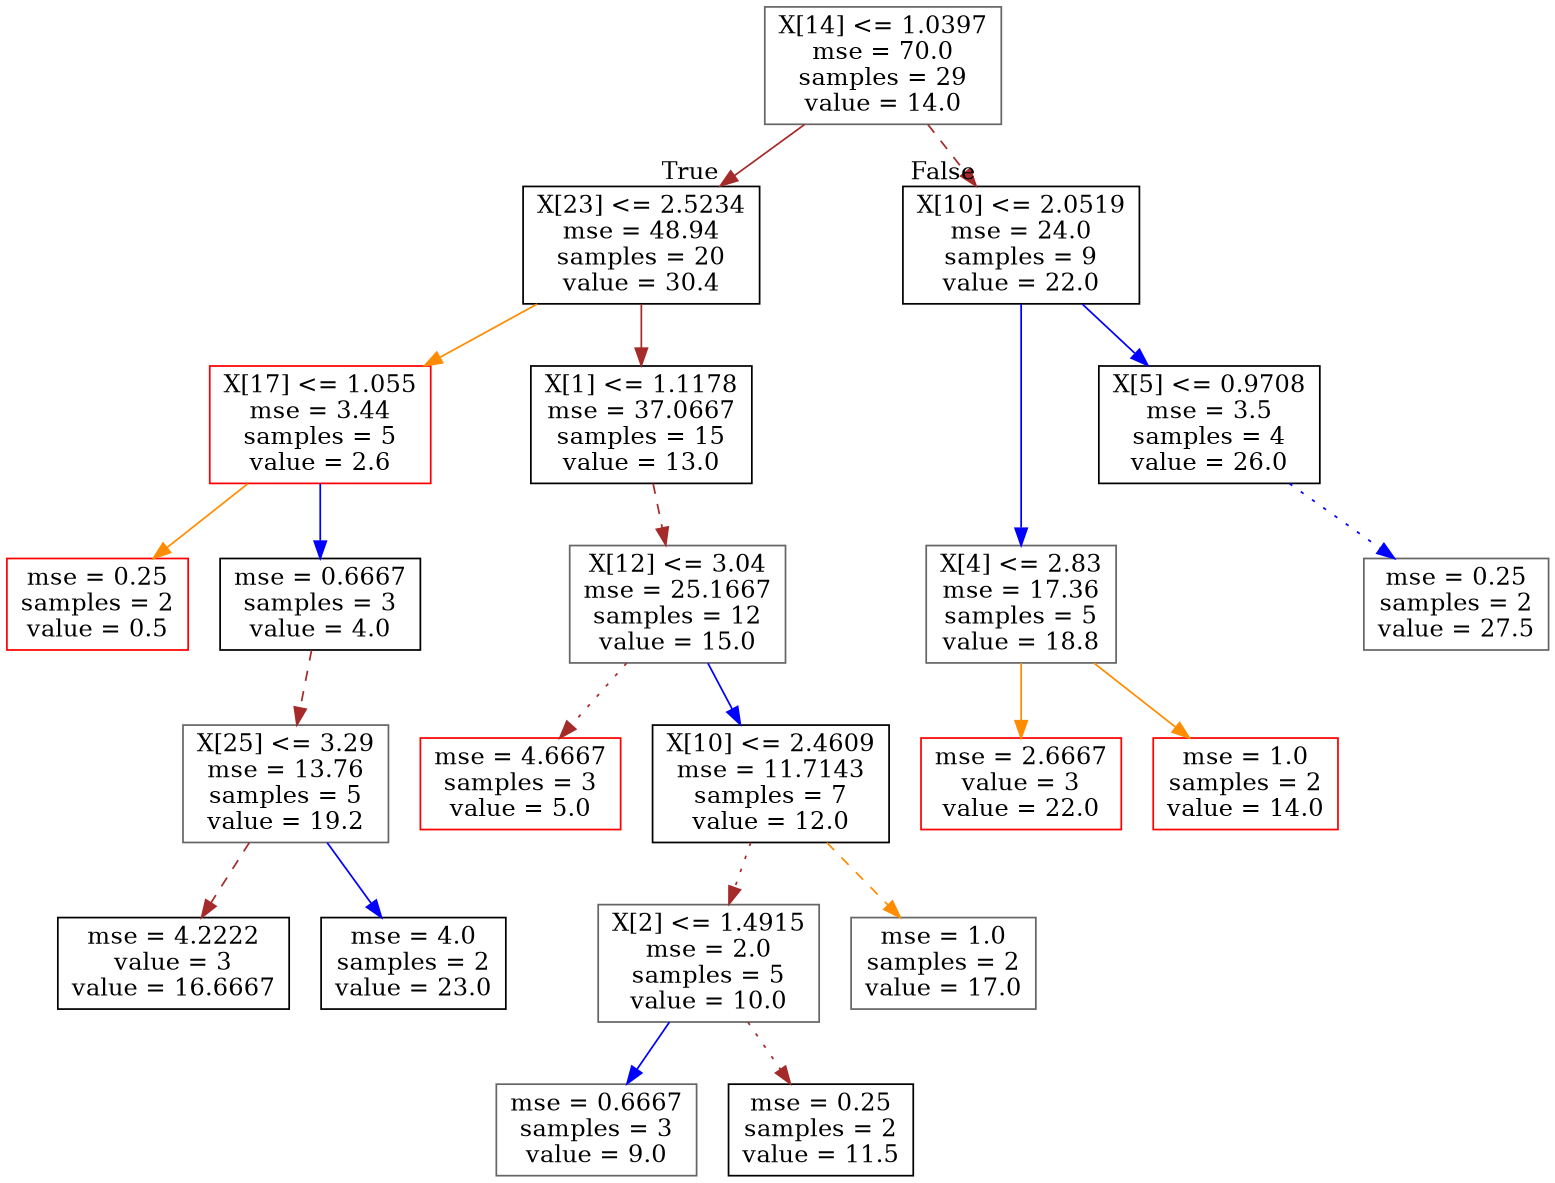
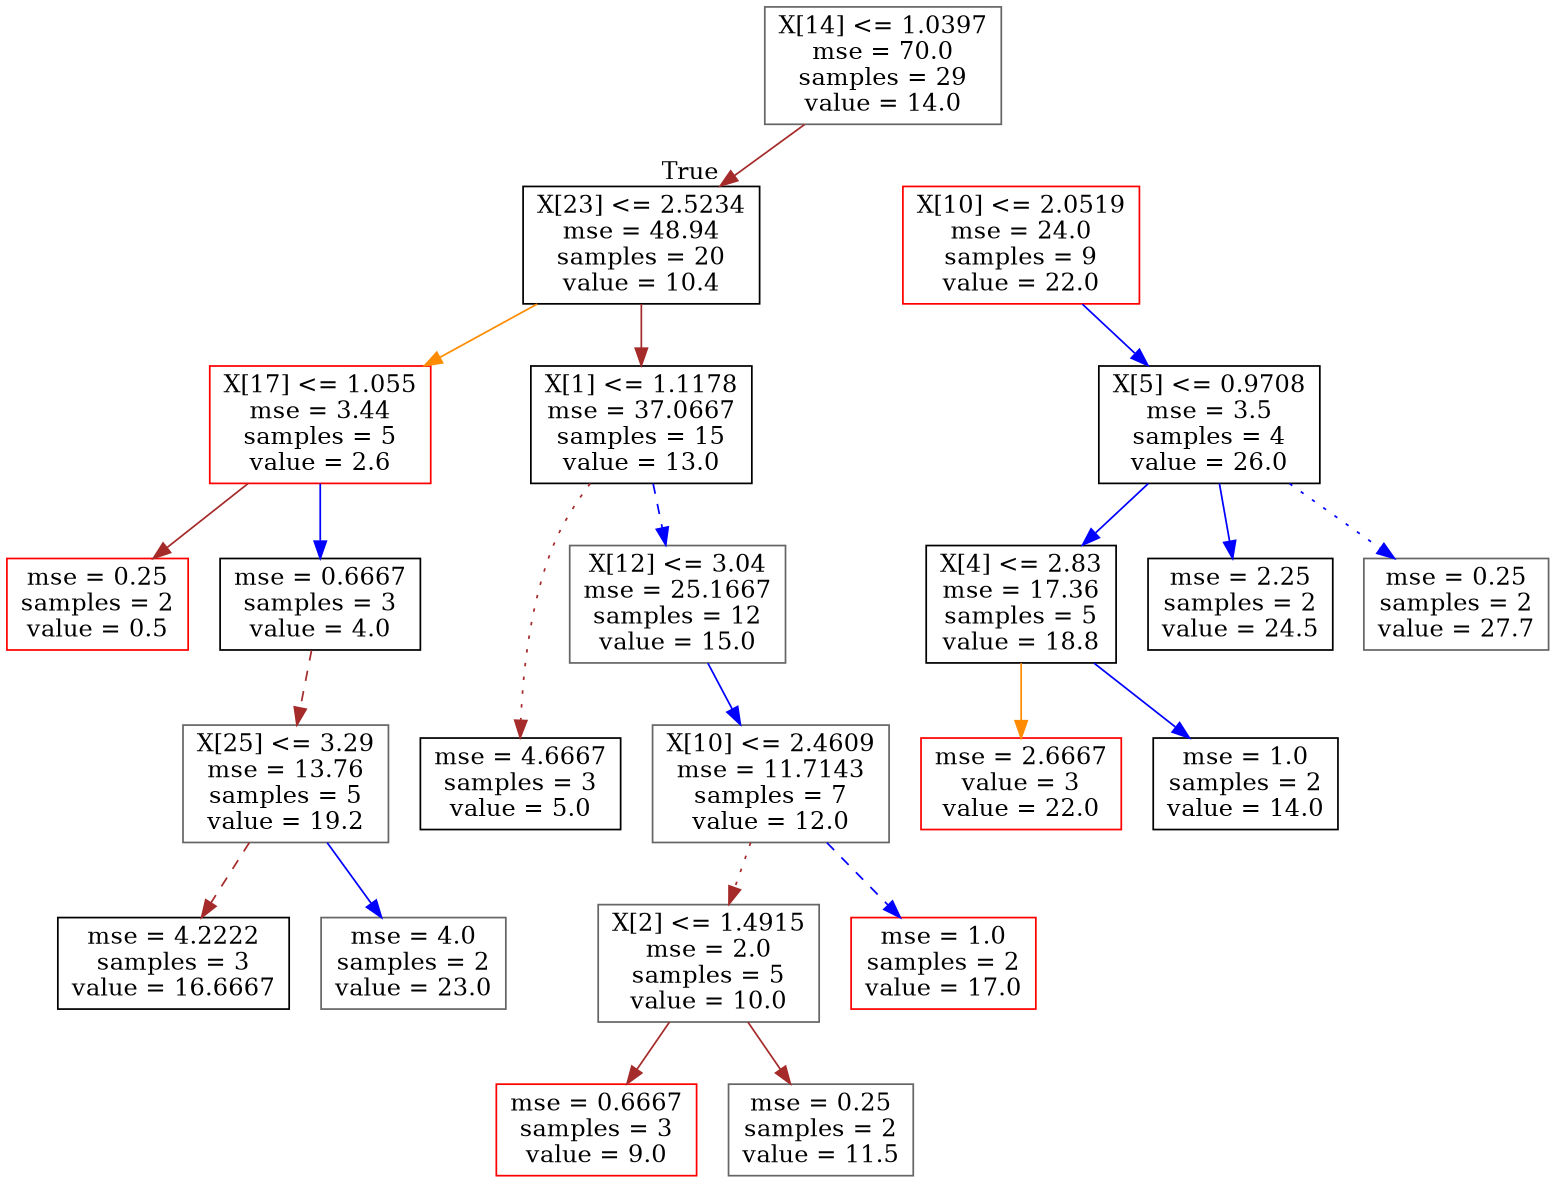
(947, 148) -> none
(641, 245) -> (641, 245)
(1021, 245) -> (1021, 245)
(1021, 416) -> (1122, 508)
(658, 506) -> (658, 506)
(208, 516) -> (208, 516)
(1021, 604) -> (1021, 604)
none -> (1240, 604)
(1456, 604) -> (1456, 604)
(599, 694) -> (537, 596)
(1135, 695) -> (1135, 695)
(521, 784) -> (521, 784)
(771, 784) -> (771, 784)
(1246, 784) -> (1246, 784)
(857, 874) -> (857, 874)
(174, 963) -> (174, 963)
(413, 963) -> (413, 963)
(943, 963) -> (943, 963)
(653, 1046) -> (653, 1046)
(764, 1046) -> (764, 1046)
(596, 1130) -> (596, 1130)
(821, 1130) -> (821, 1130)
